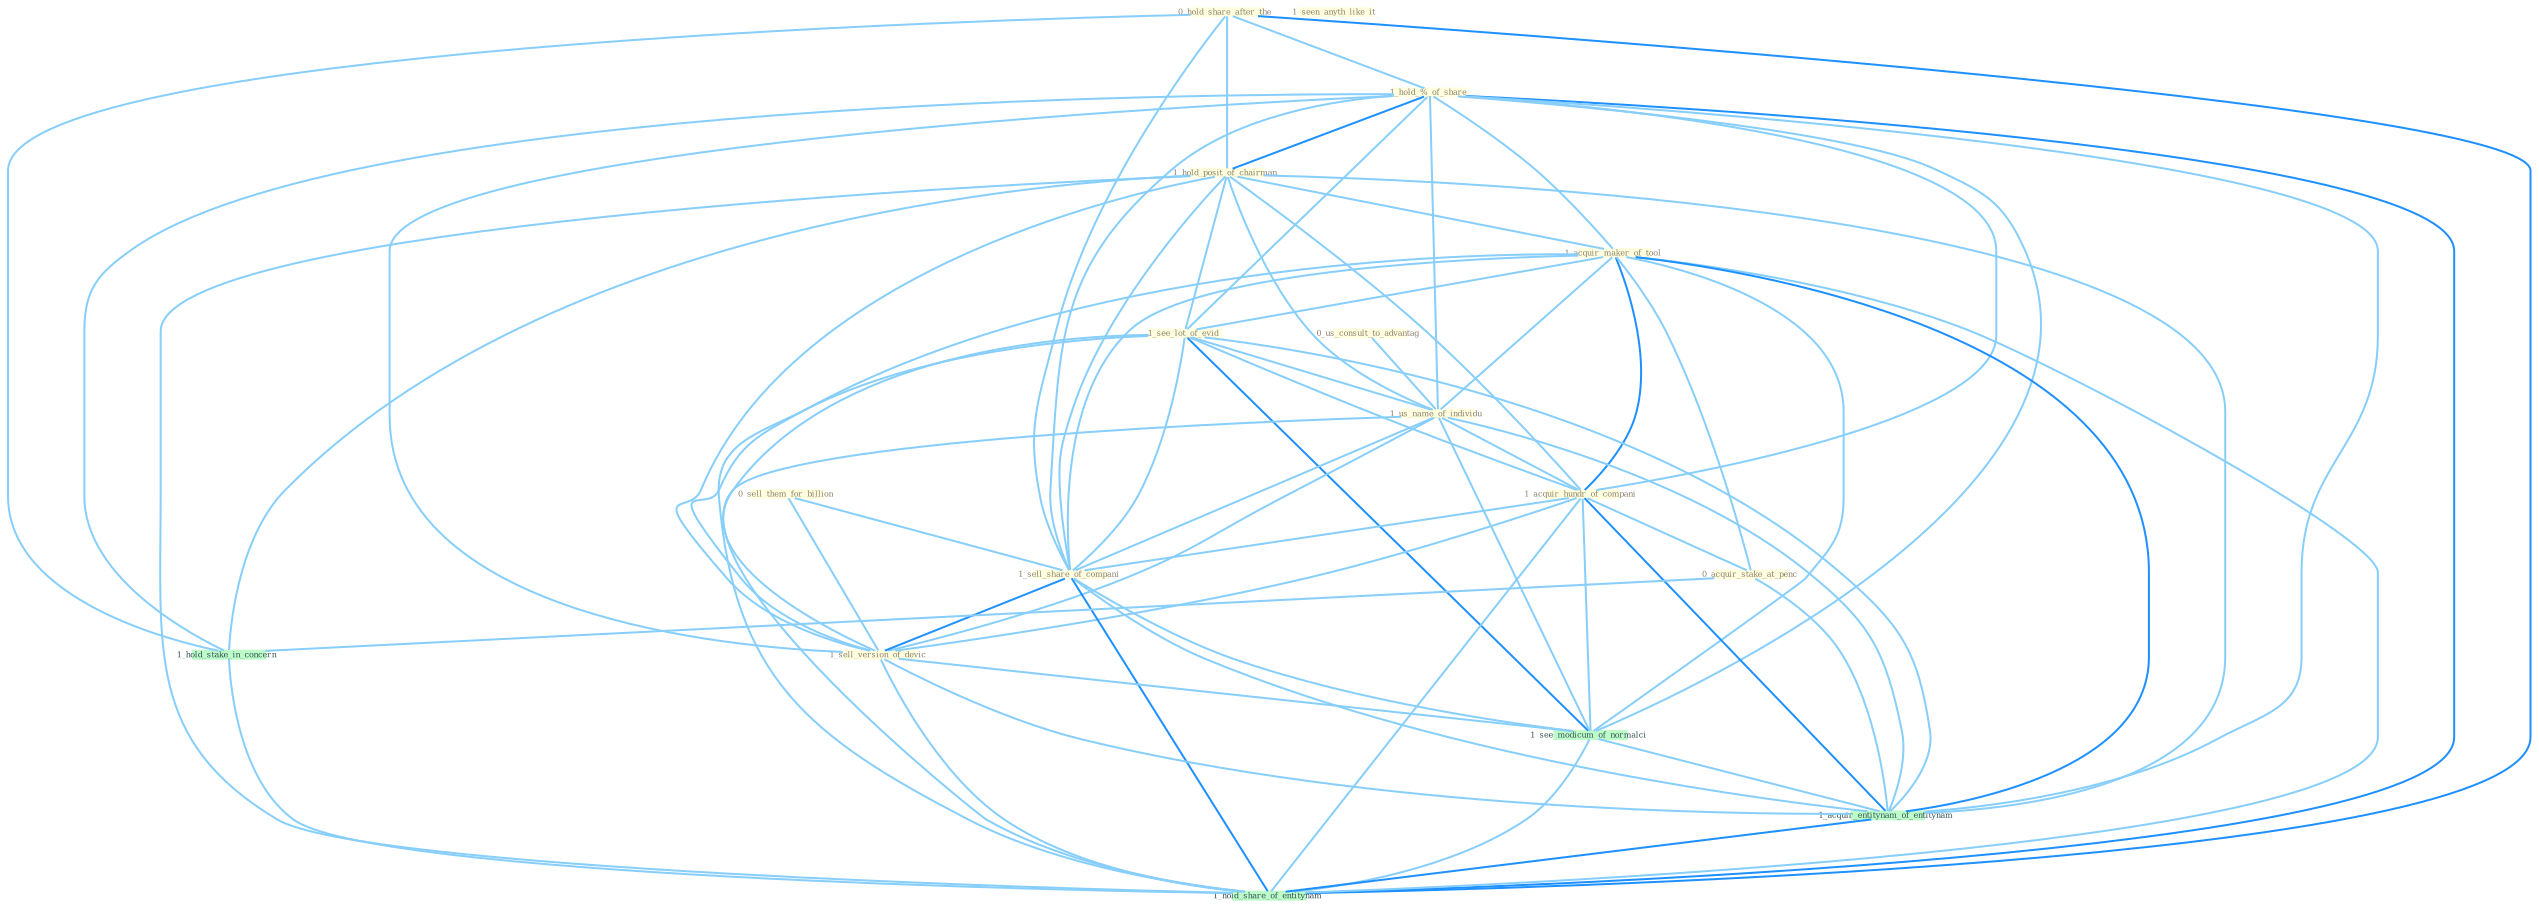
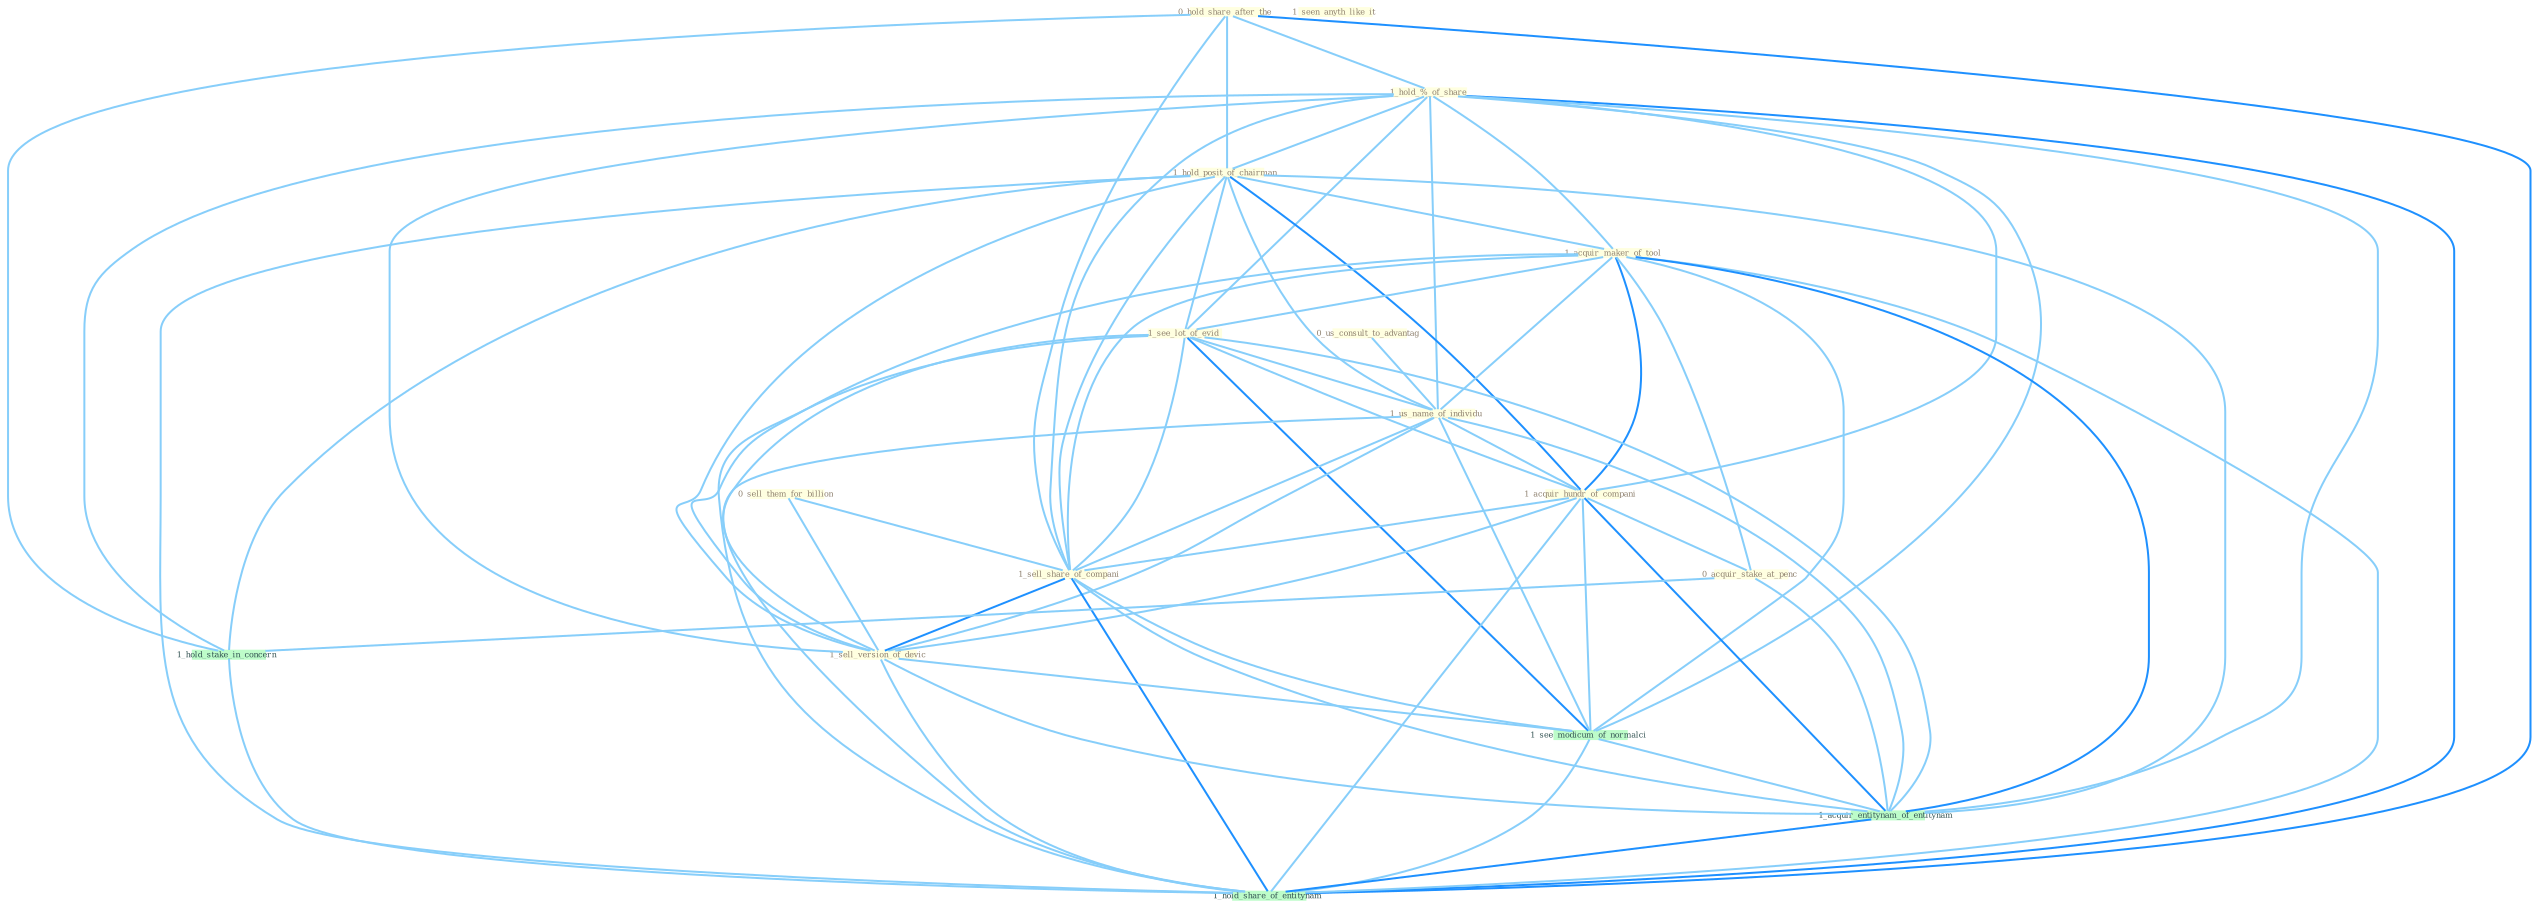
(1328, 133) -> (1328, 133)
(1415, 322) -> (1415, 322)
